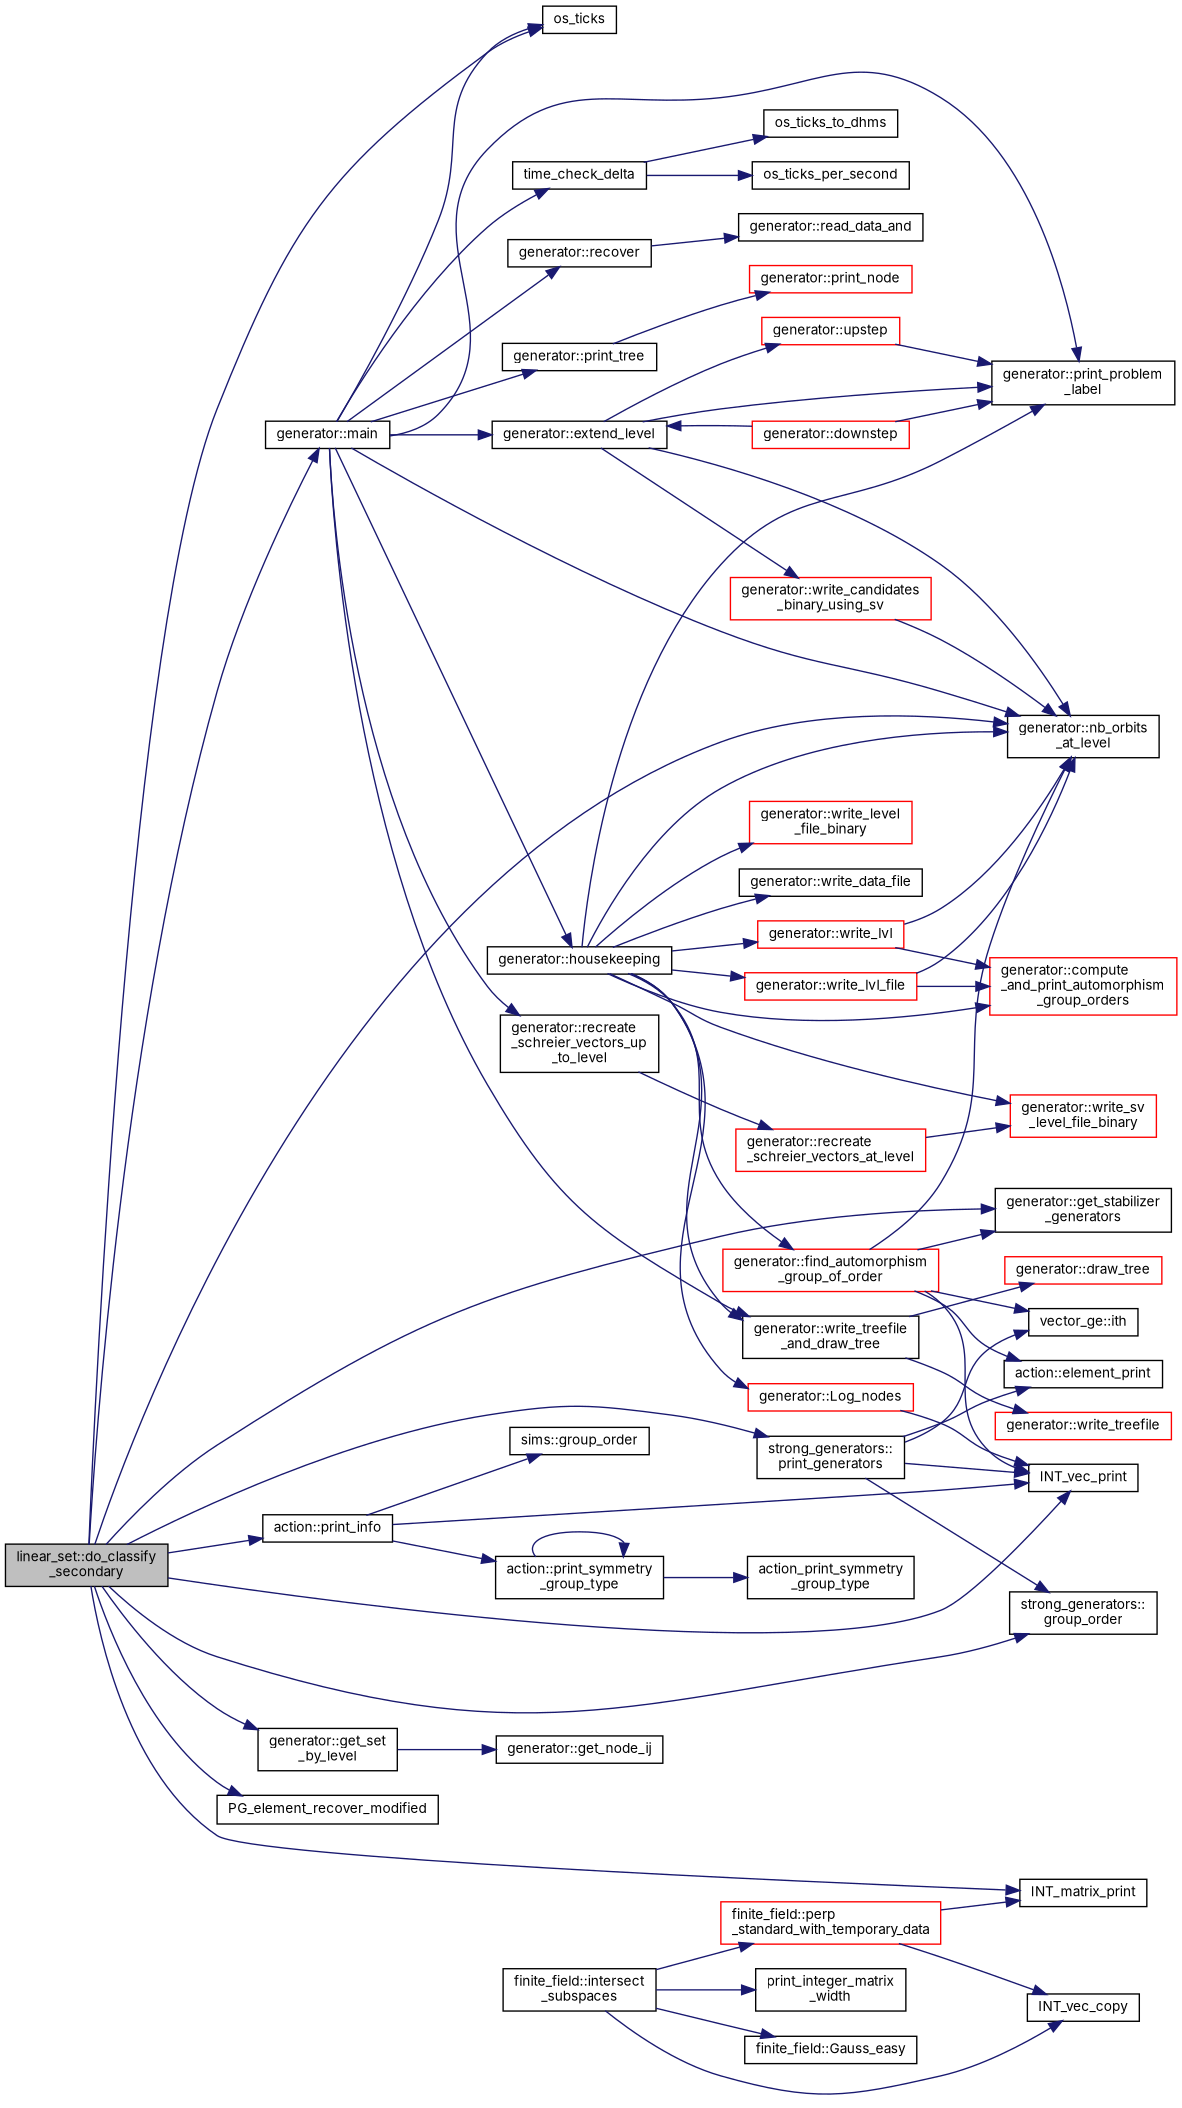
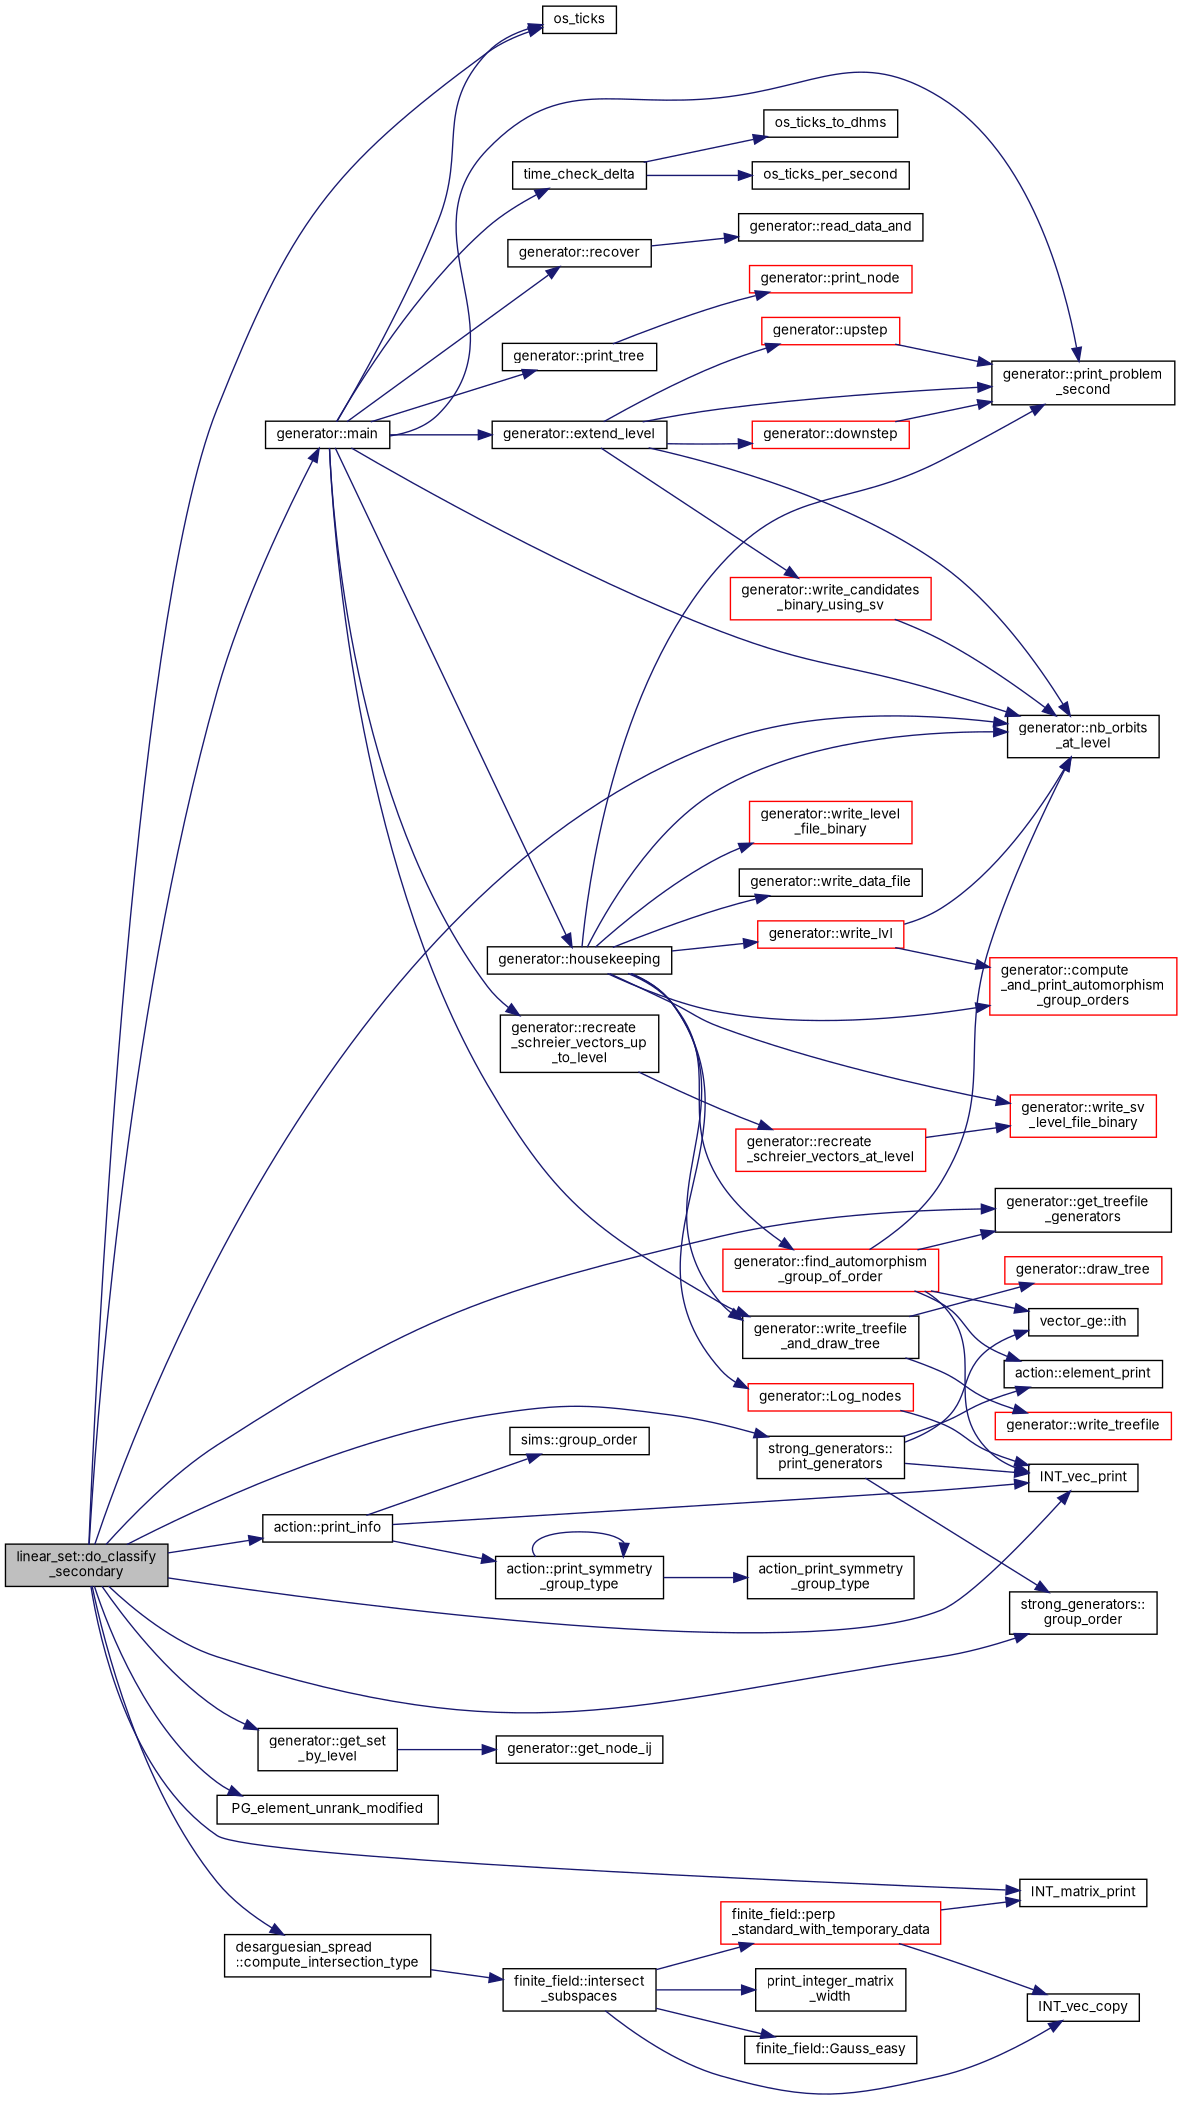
(1083, 383) -> (1083, 383)
(717, 426) -> (703, 444)
(831, 986) -> none
(1083, 1210) -> (1083, 1210)
(328, 1810) -> (328, 1810)
none -> (328, 1956)
